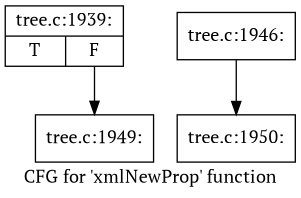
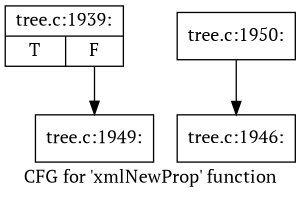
(236, 81) -> (236, 81)
